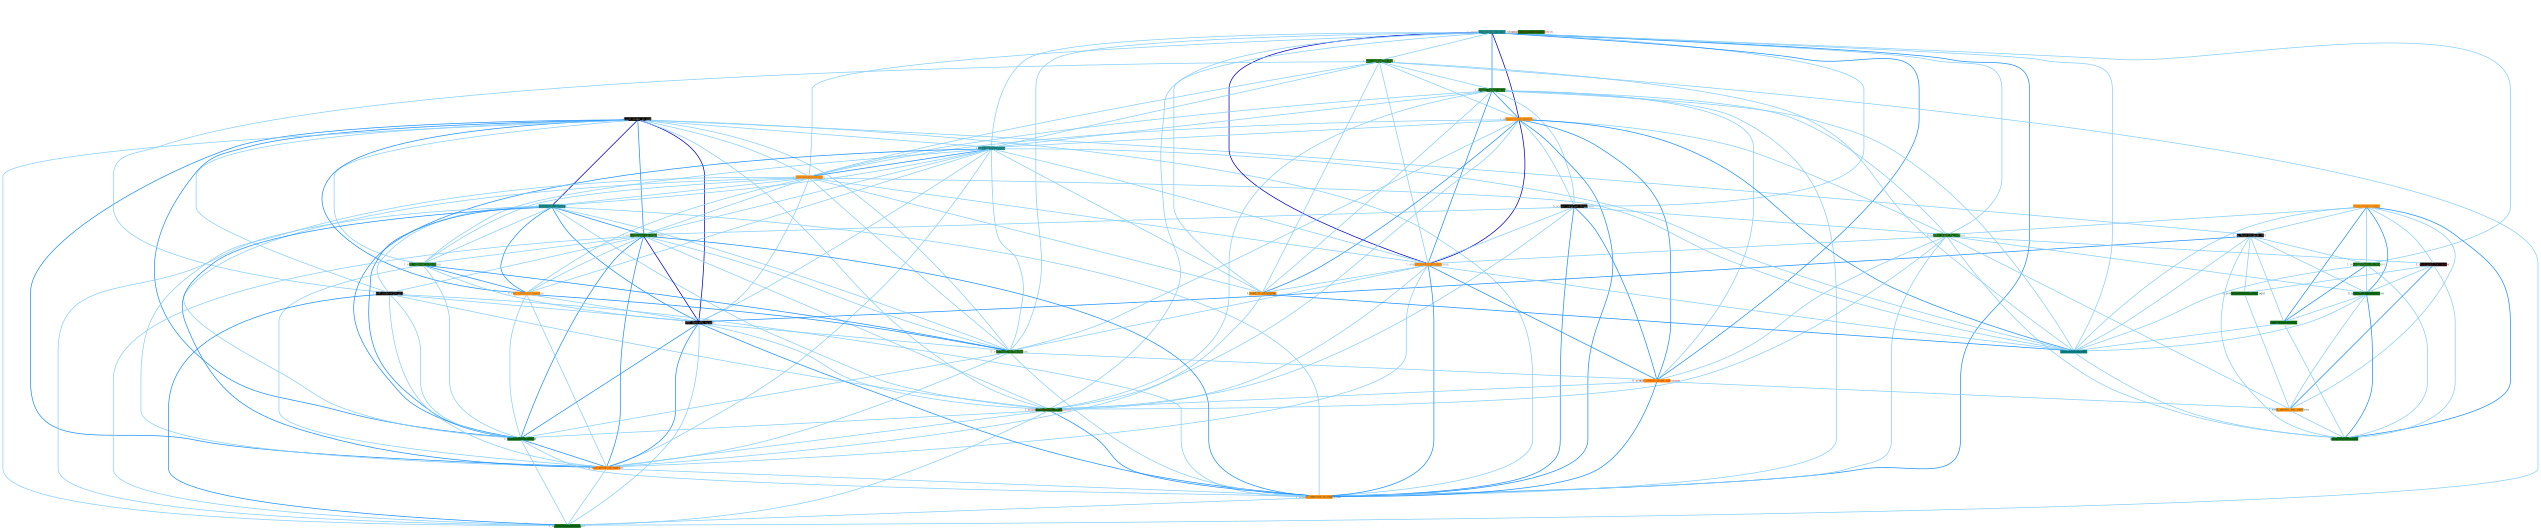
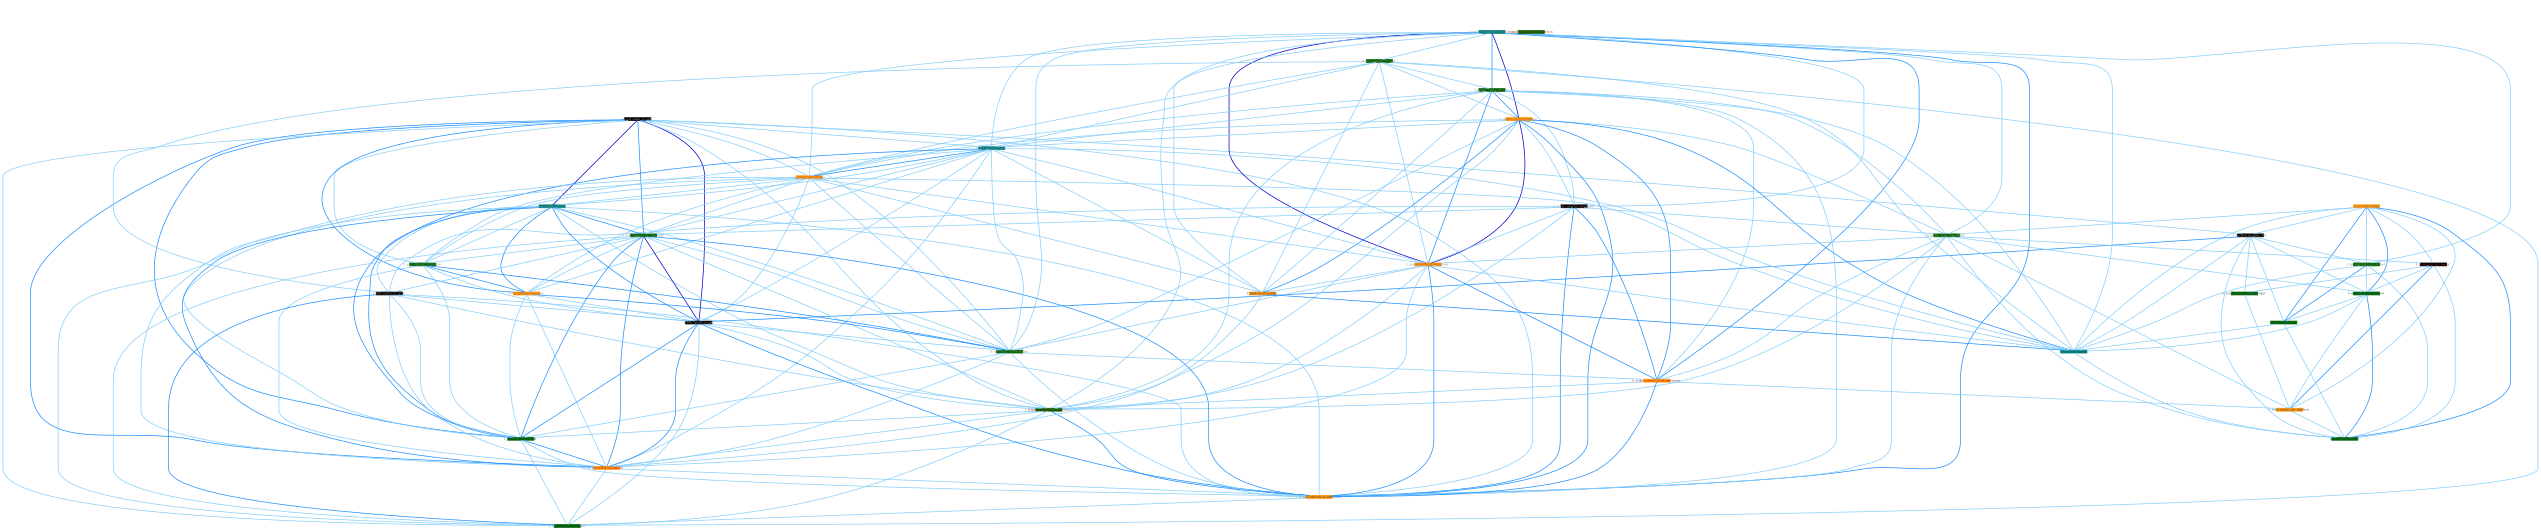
(286, 144) -> (932, 216)
(699, 323) -> (699, 323)
